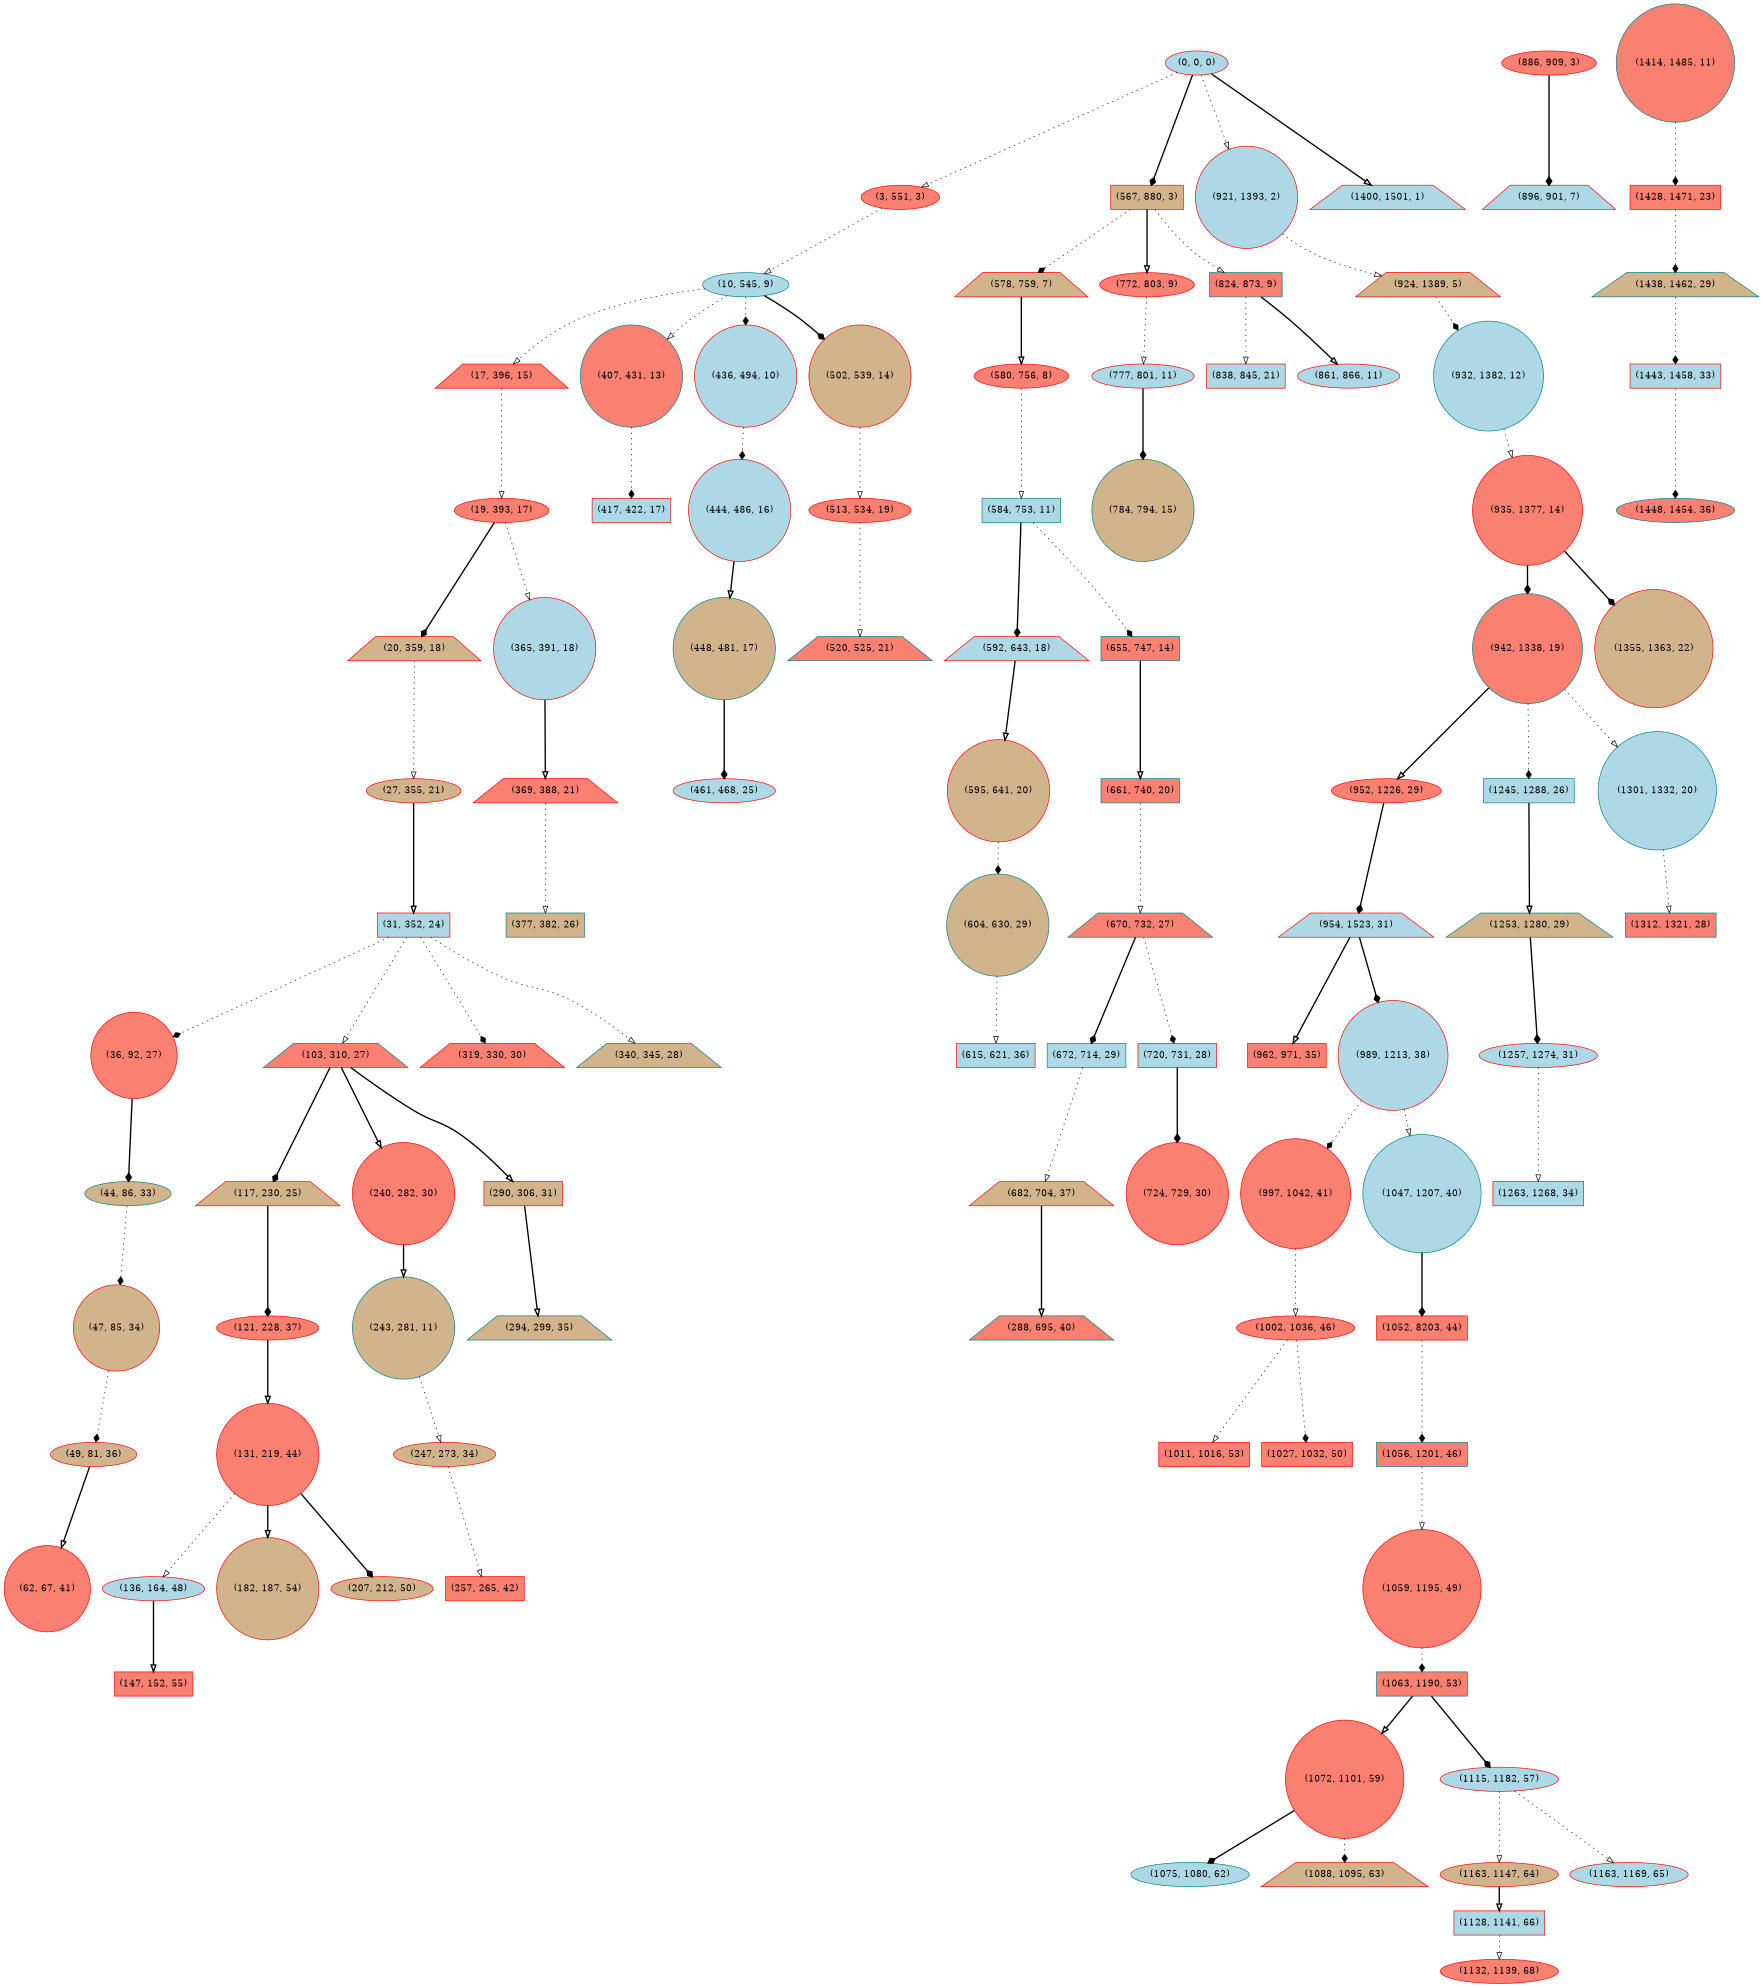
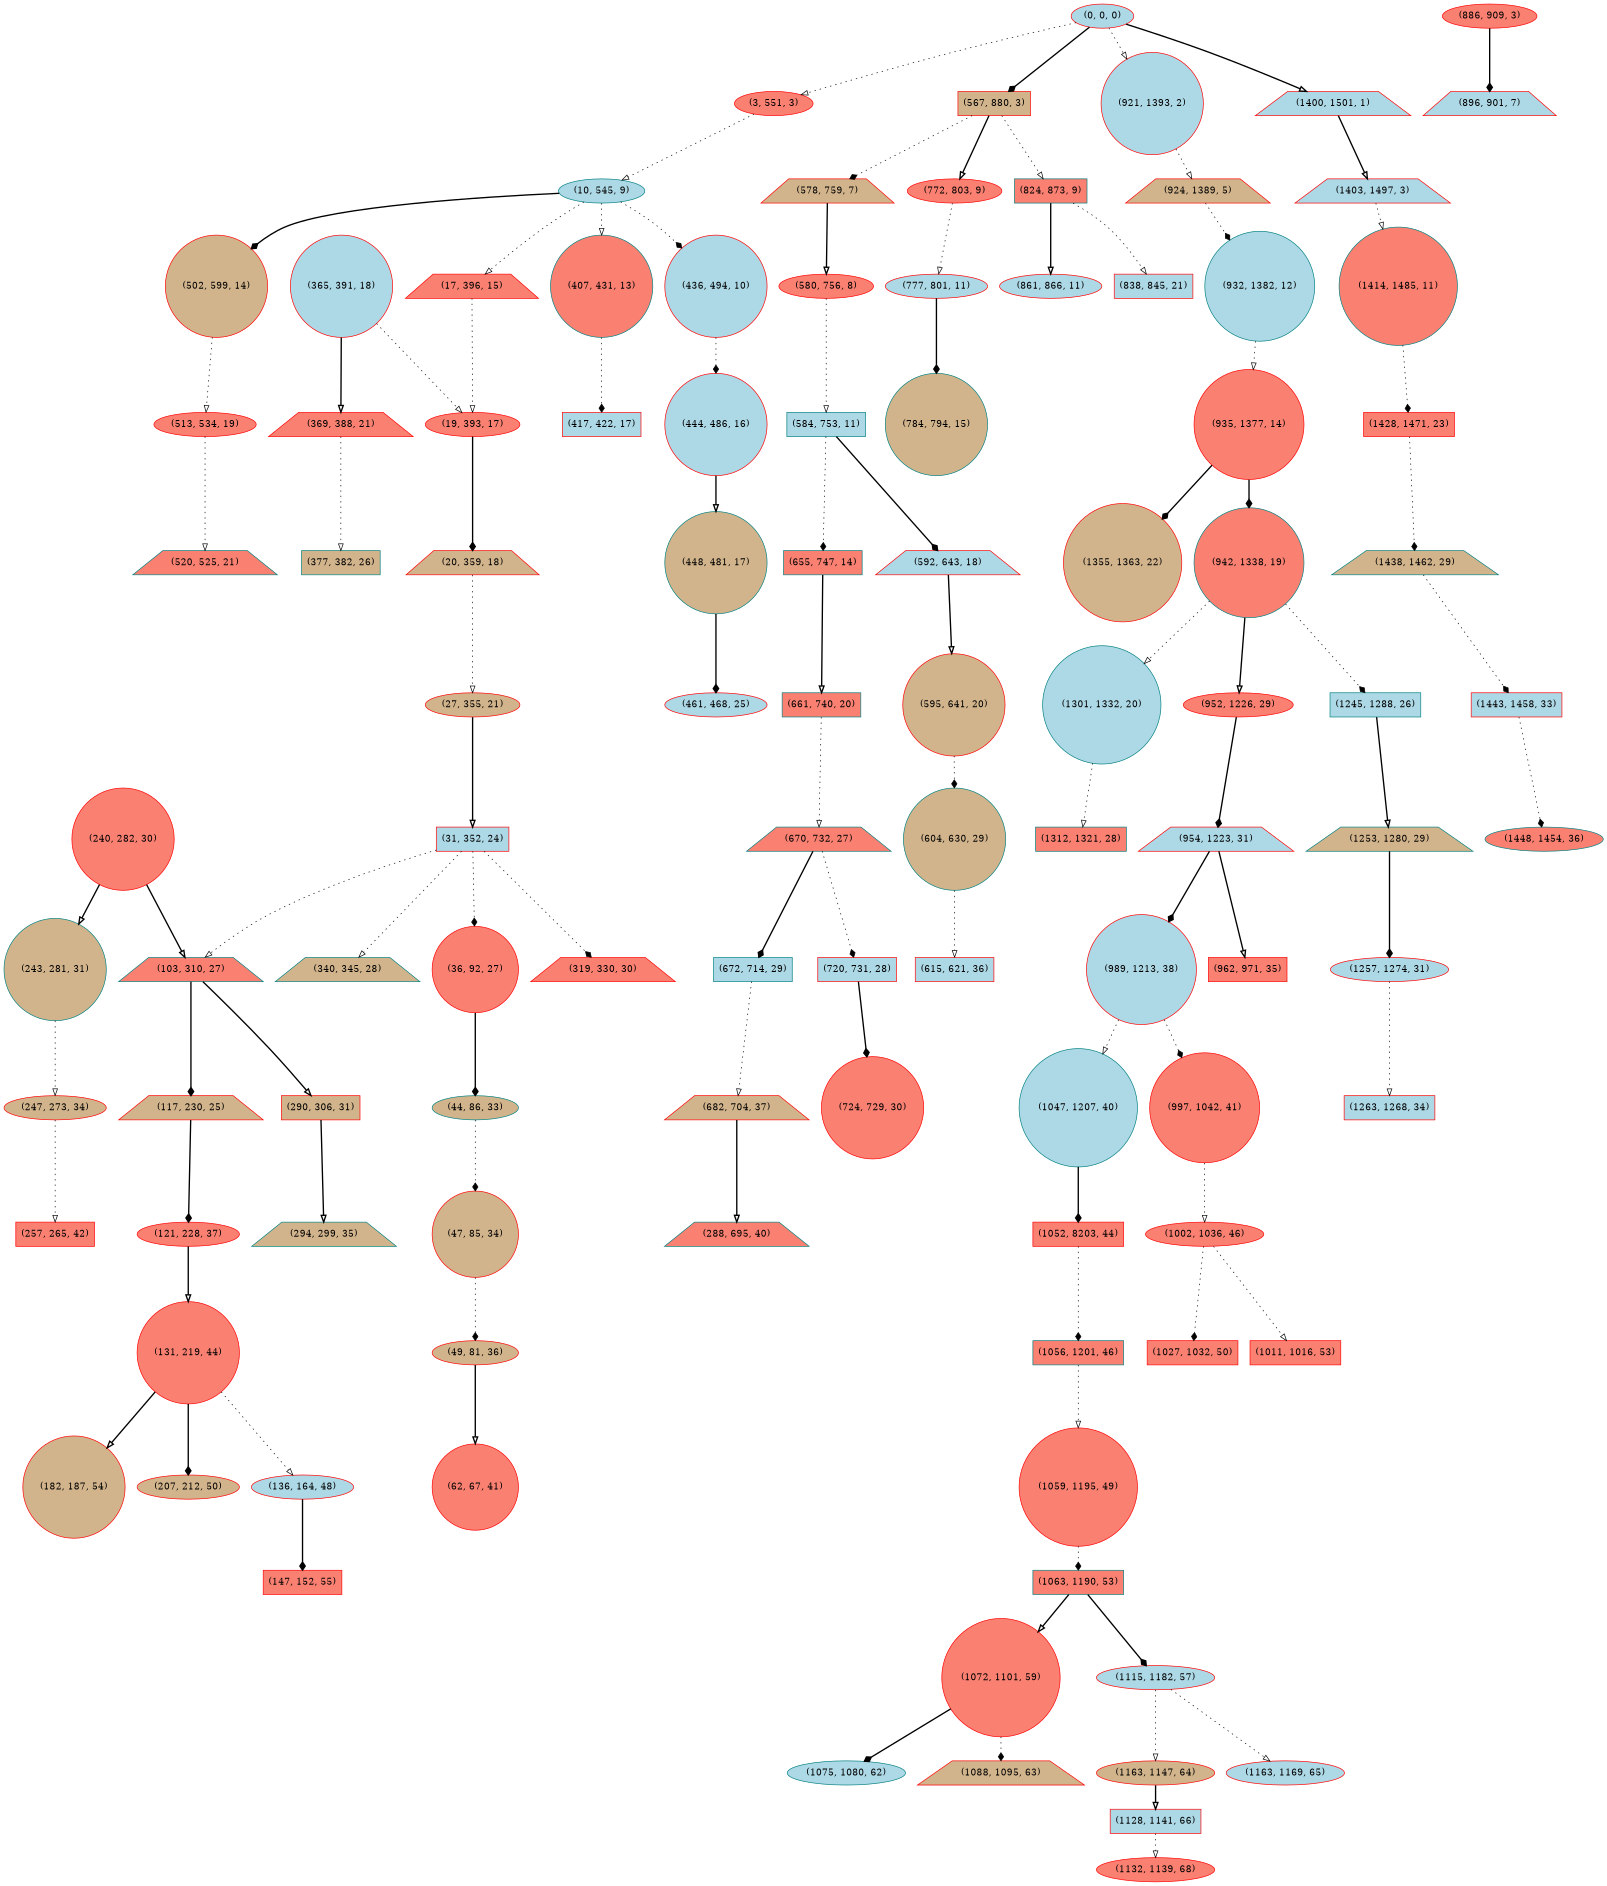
none -> (1373, 191)
(860, 376) -> (216, 286)
(516, 558) -> (417, 366)
(1356, 925) -> (1216, 839)
(360, 1105) -> (164, 918)
(404, 1328) -> (55, 970)
(153, 1633) -> (303, 1531)
